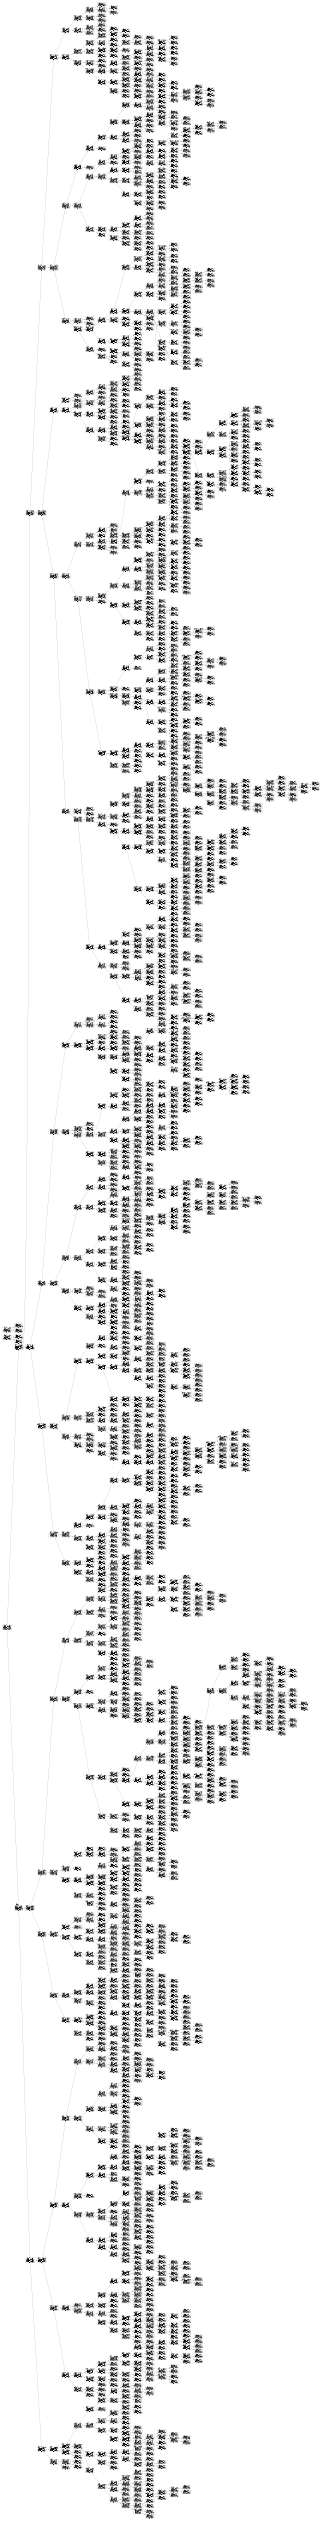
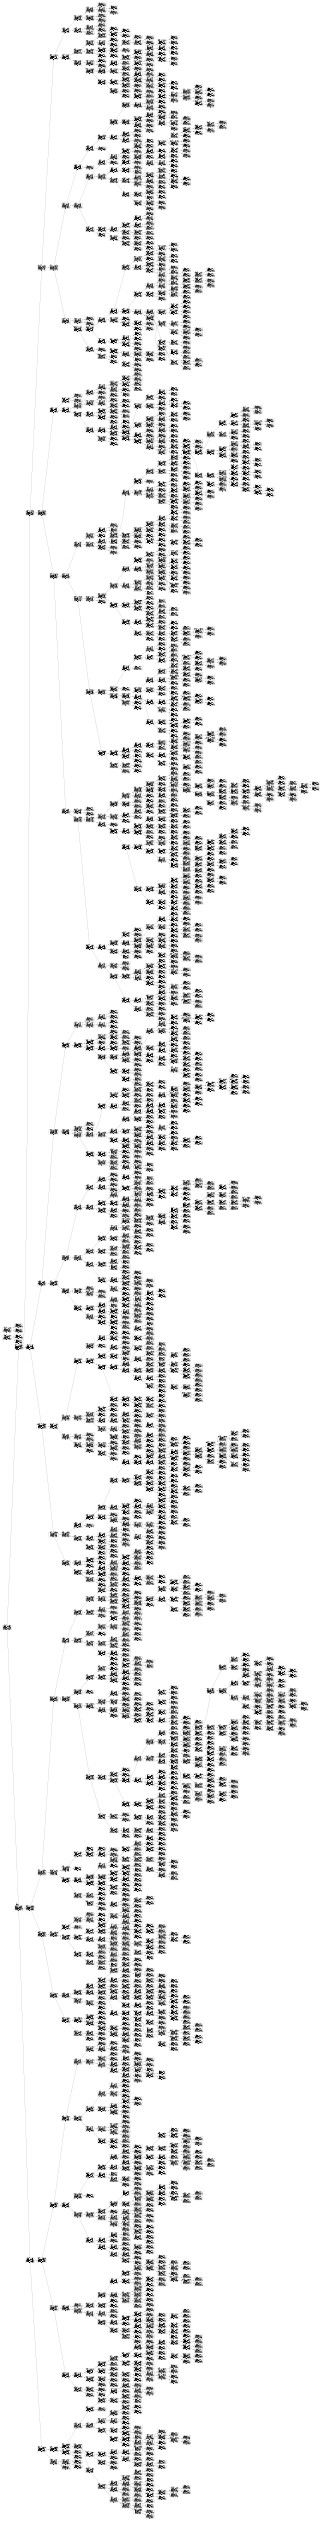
none -> (199, 1075)
